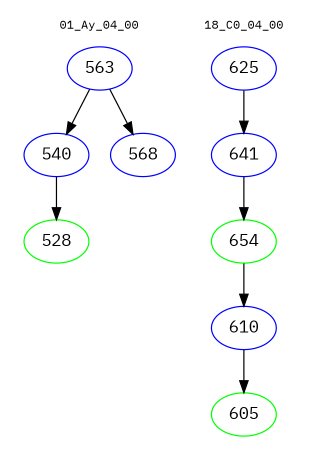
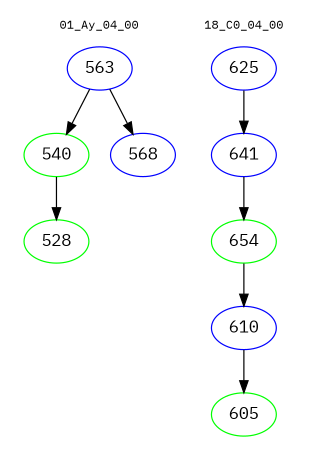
(56, 155) -> (56, 155)
